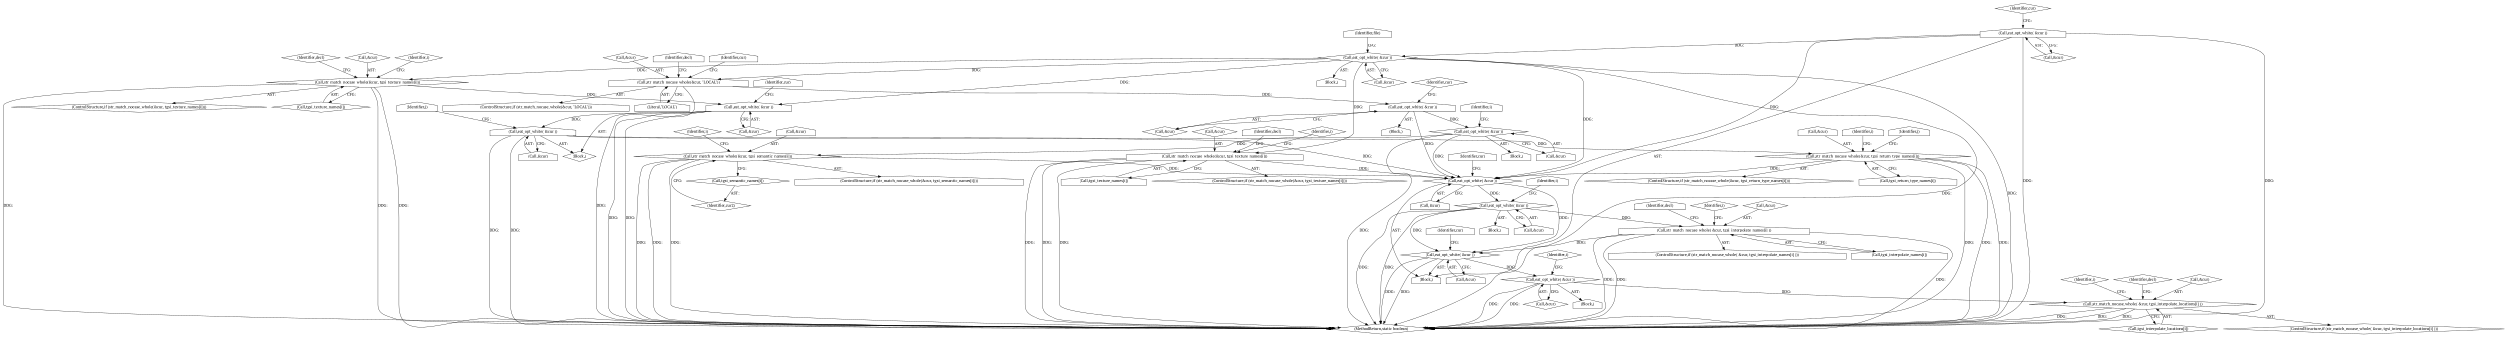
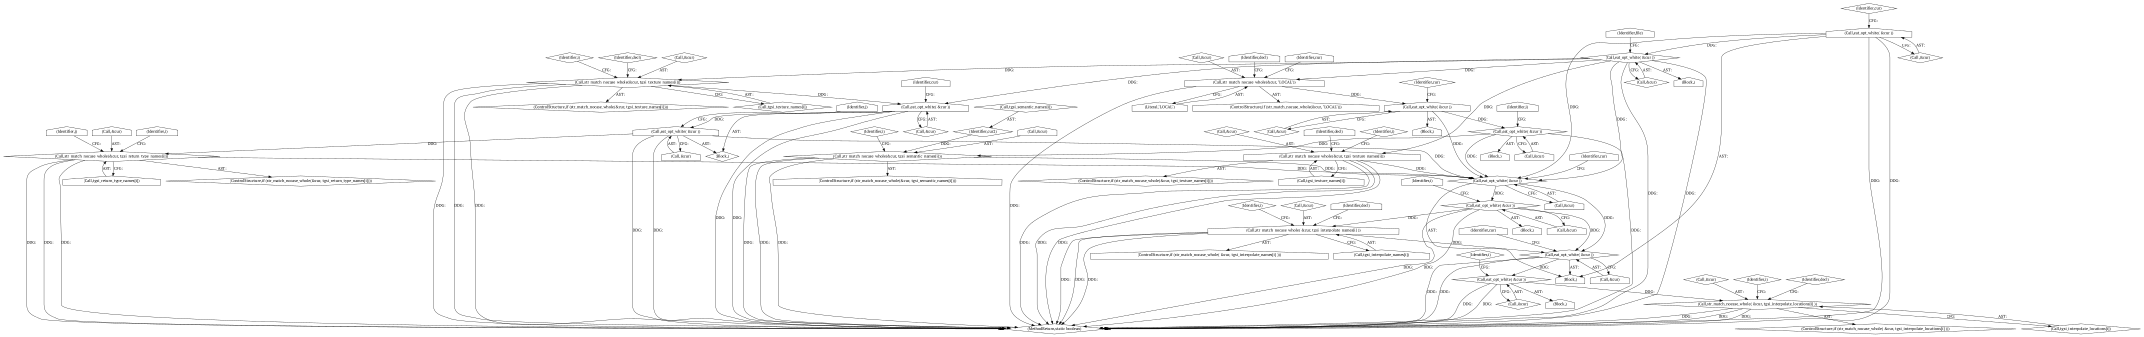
(738, 167) -> none
(678, 181) -> (946, 144)
